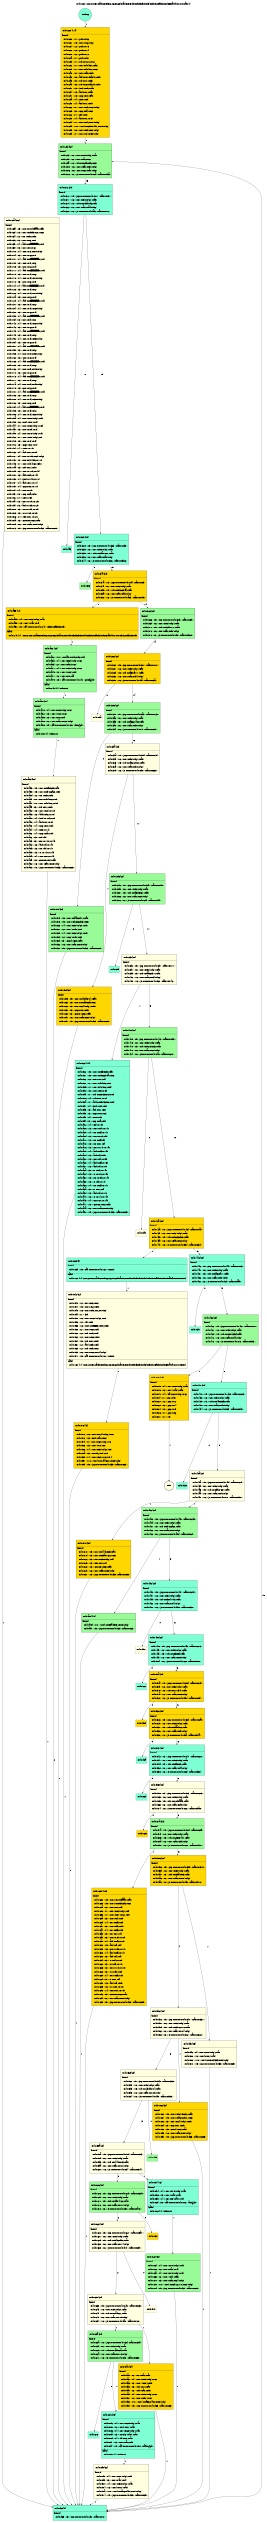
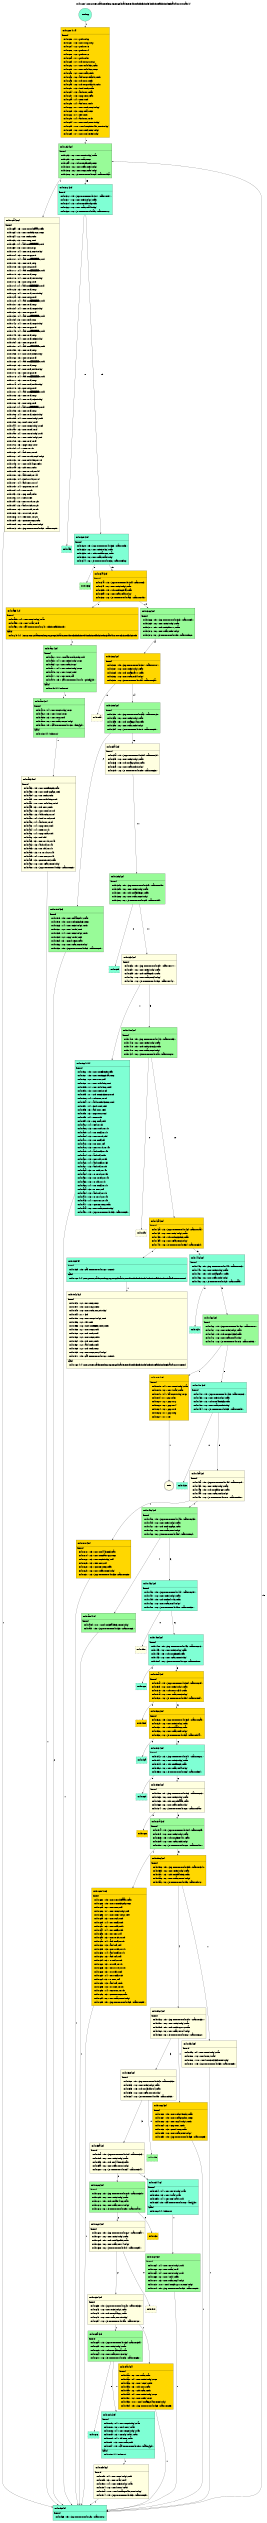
none -> (51, 196)
(84, 1006) -> none
(101, 1445) -> none
